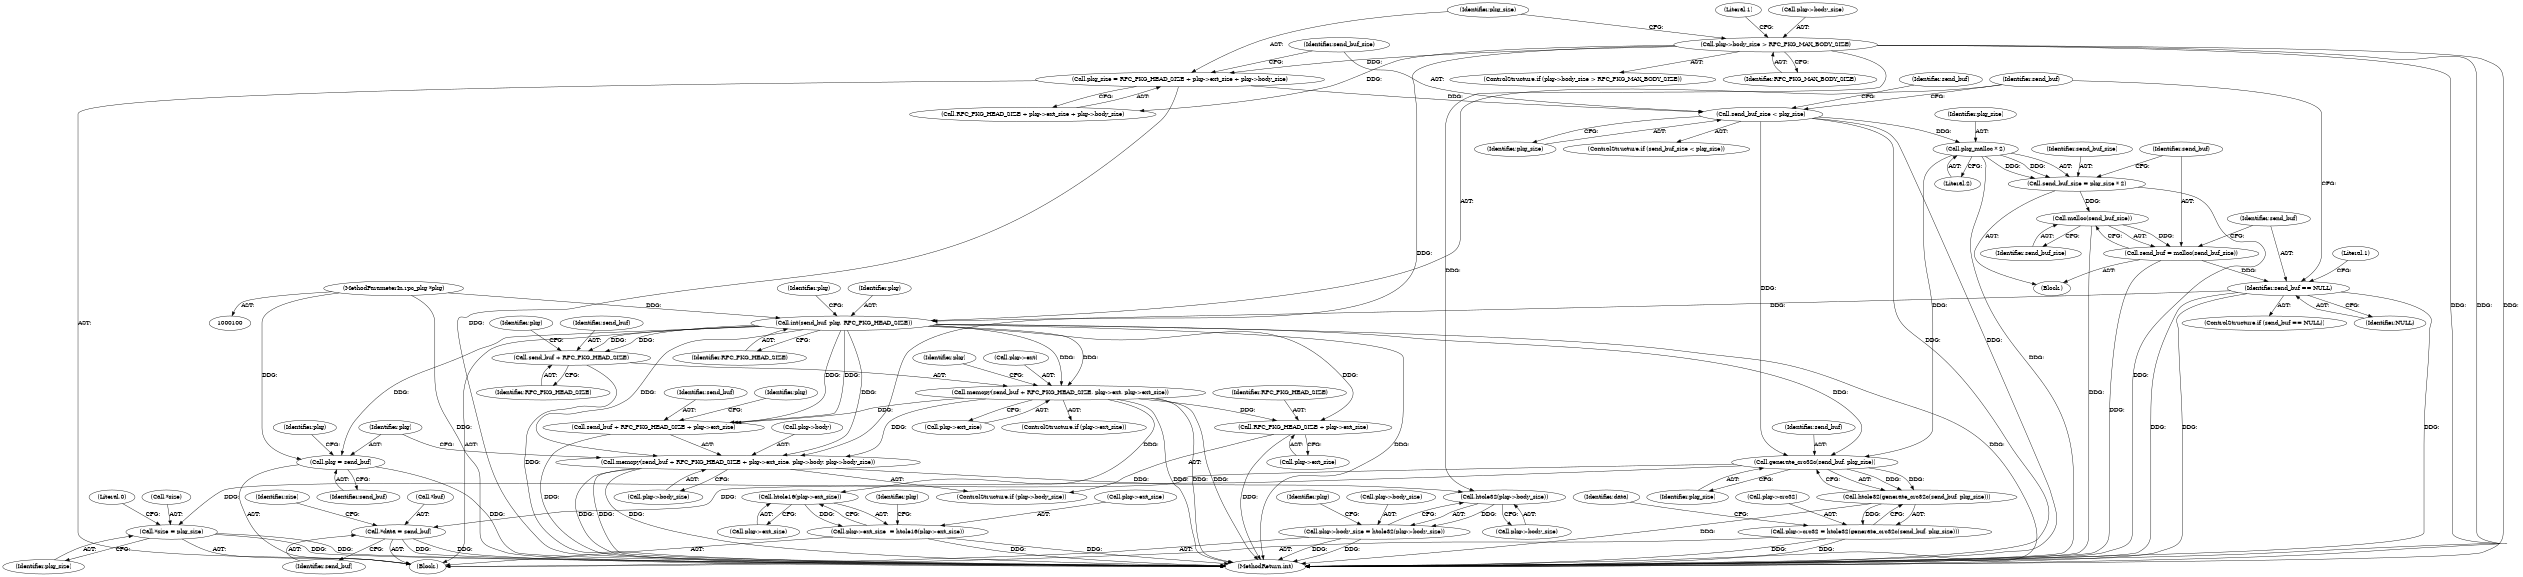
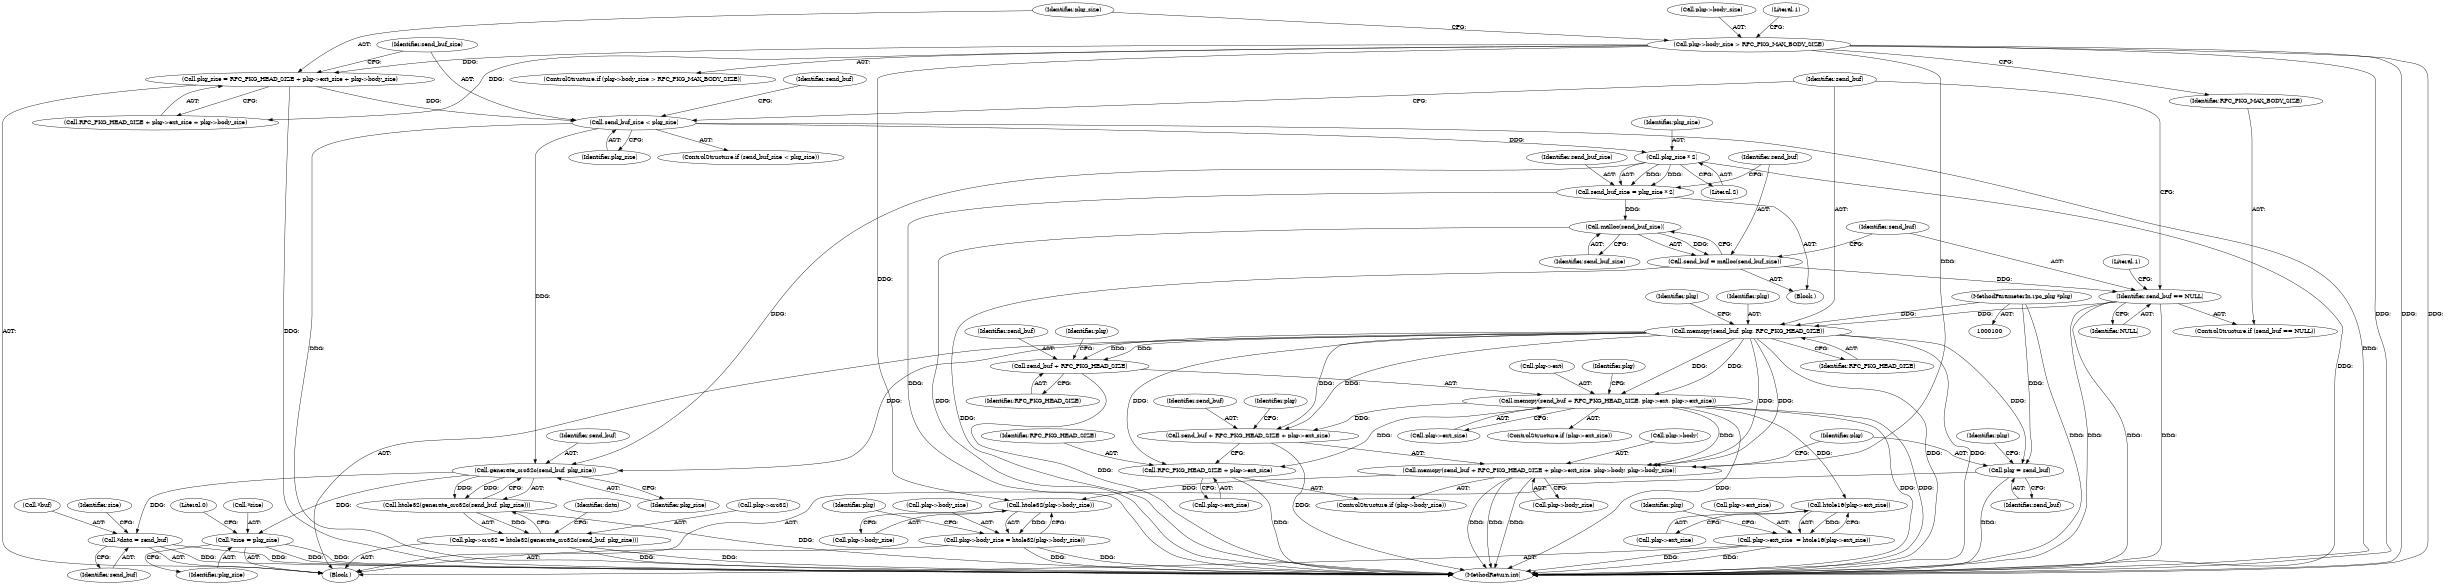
(1775, 66) -> (2252, 214)
(1976, 149) -> (1672, 158)
(844, 323) -> (1748, 332)
none -> (1229, 452)
